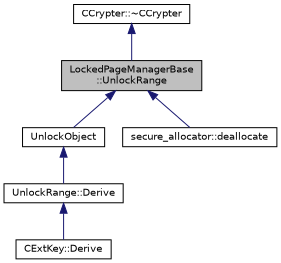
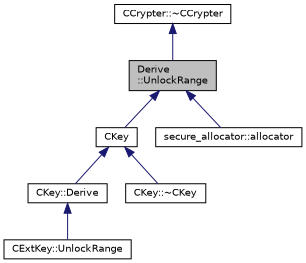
(132, 76) -> (173, 76)
(64, 137) -> (117, 137)
(200, 137) -> (229, 137)
(64, 193) -> (68, 193)
none -> (166, 193)
(64, 249) -> (68, 249)
